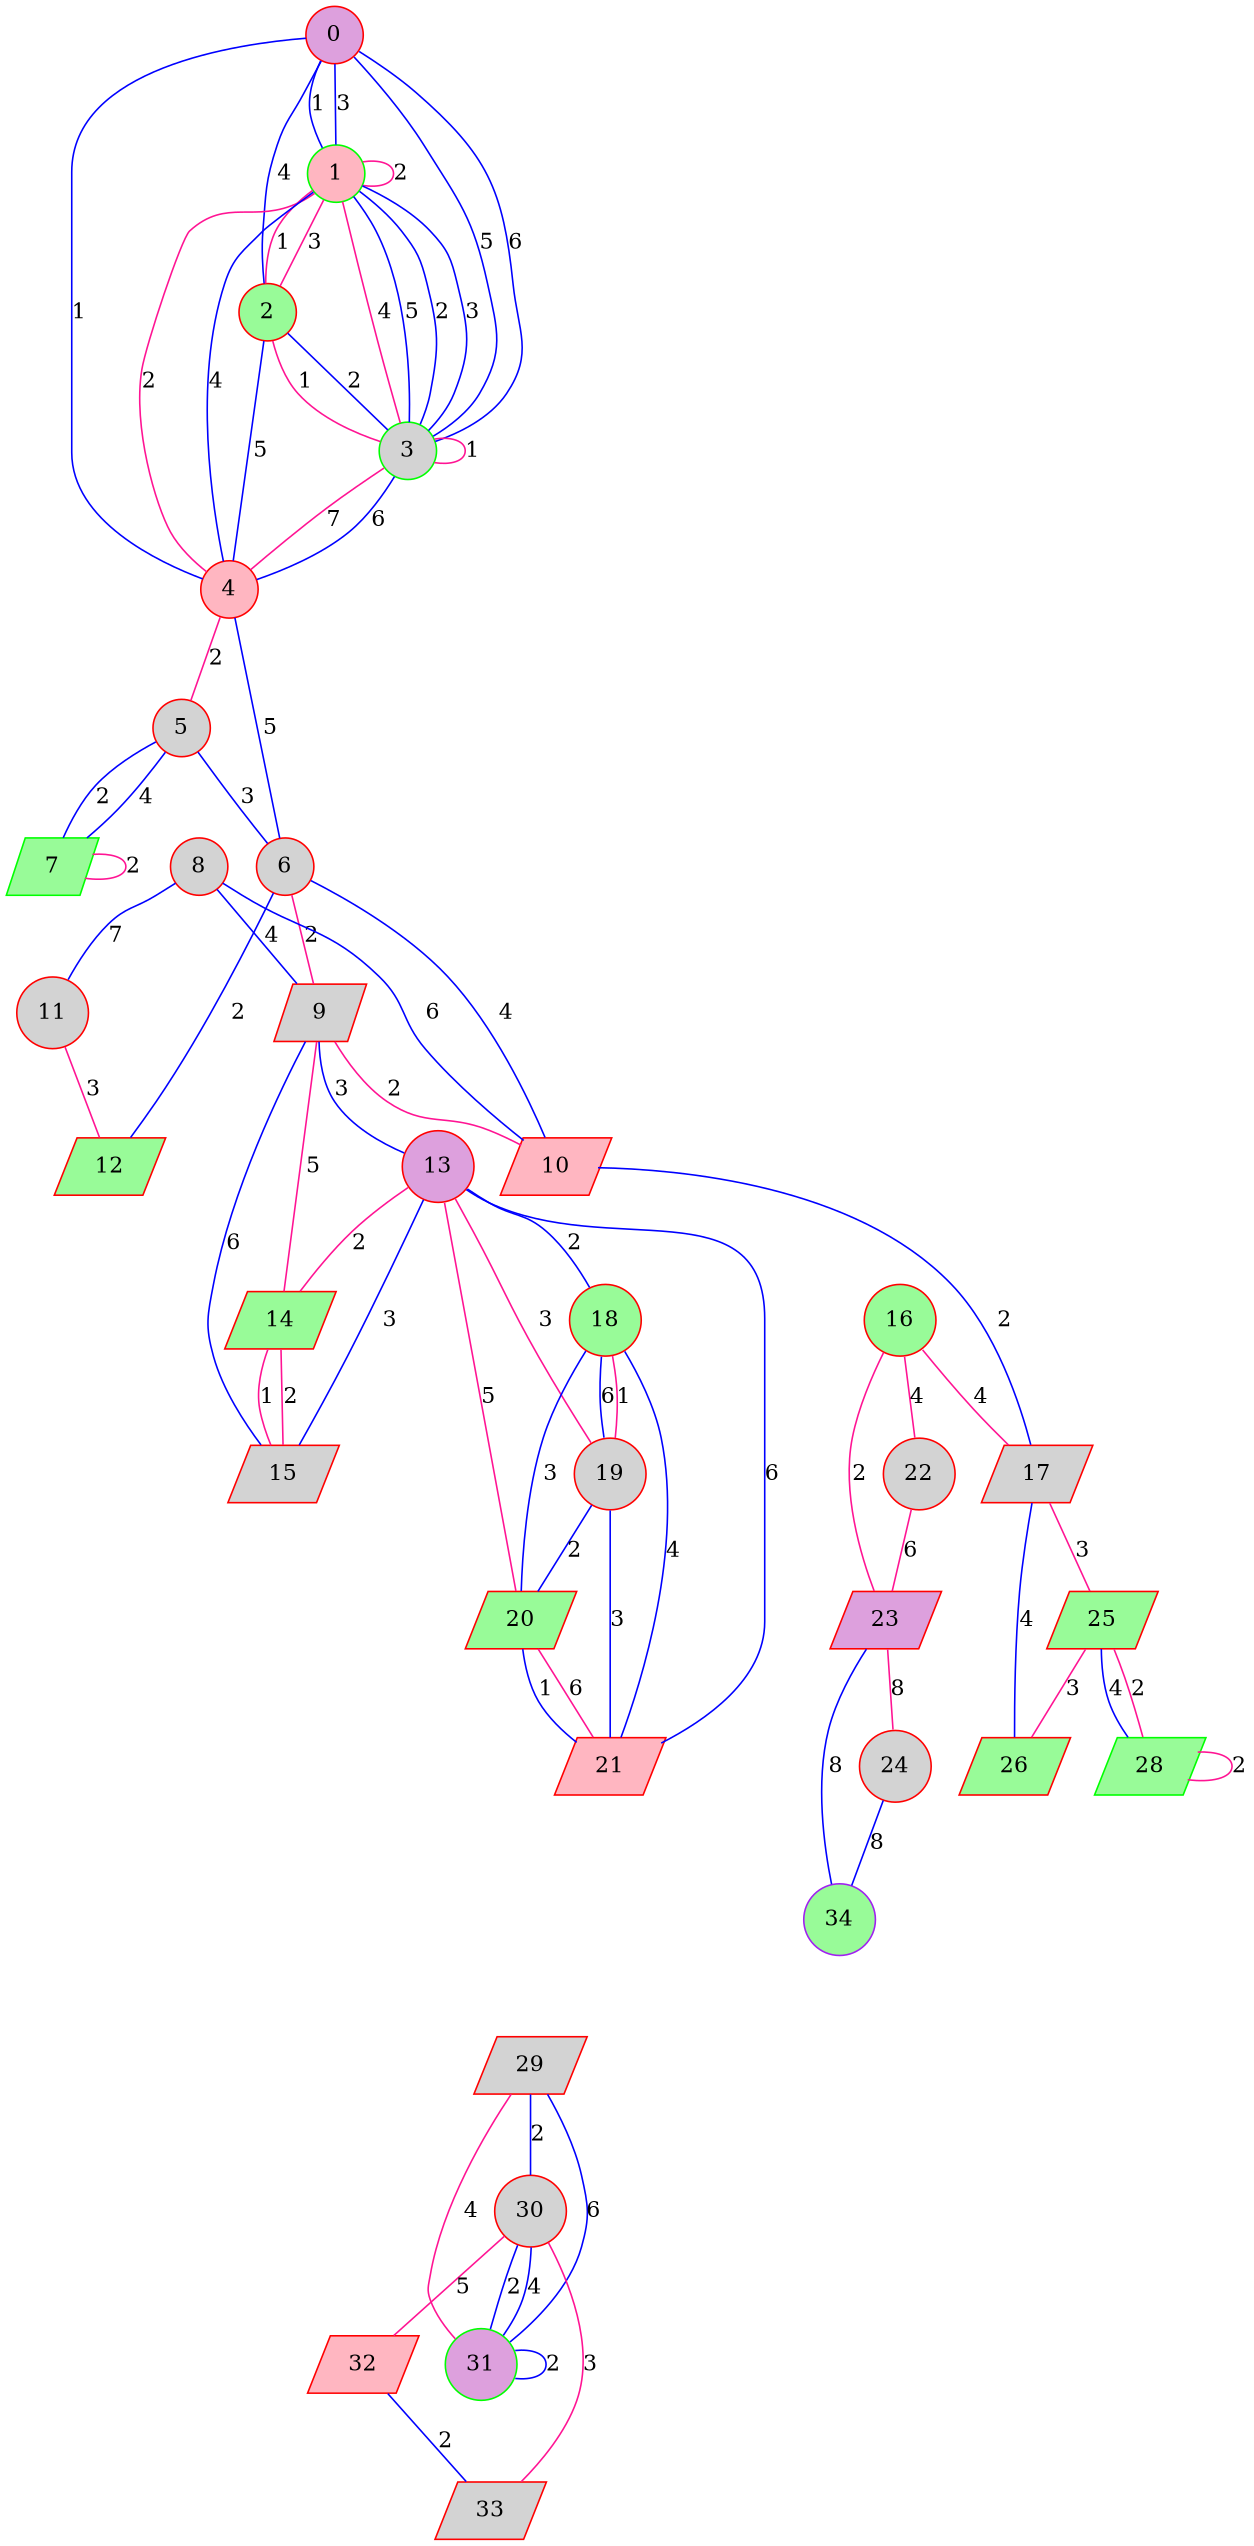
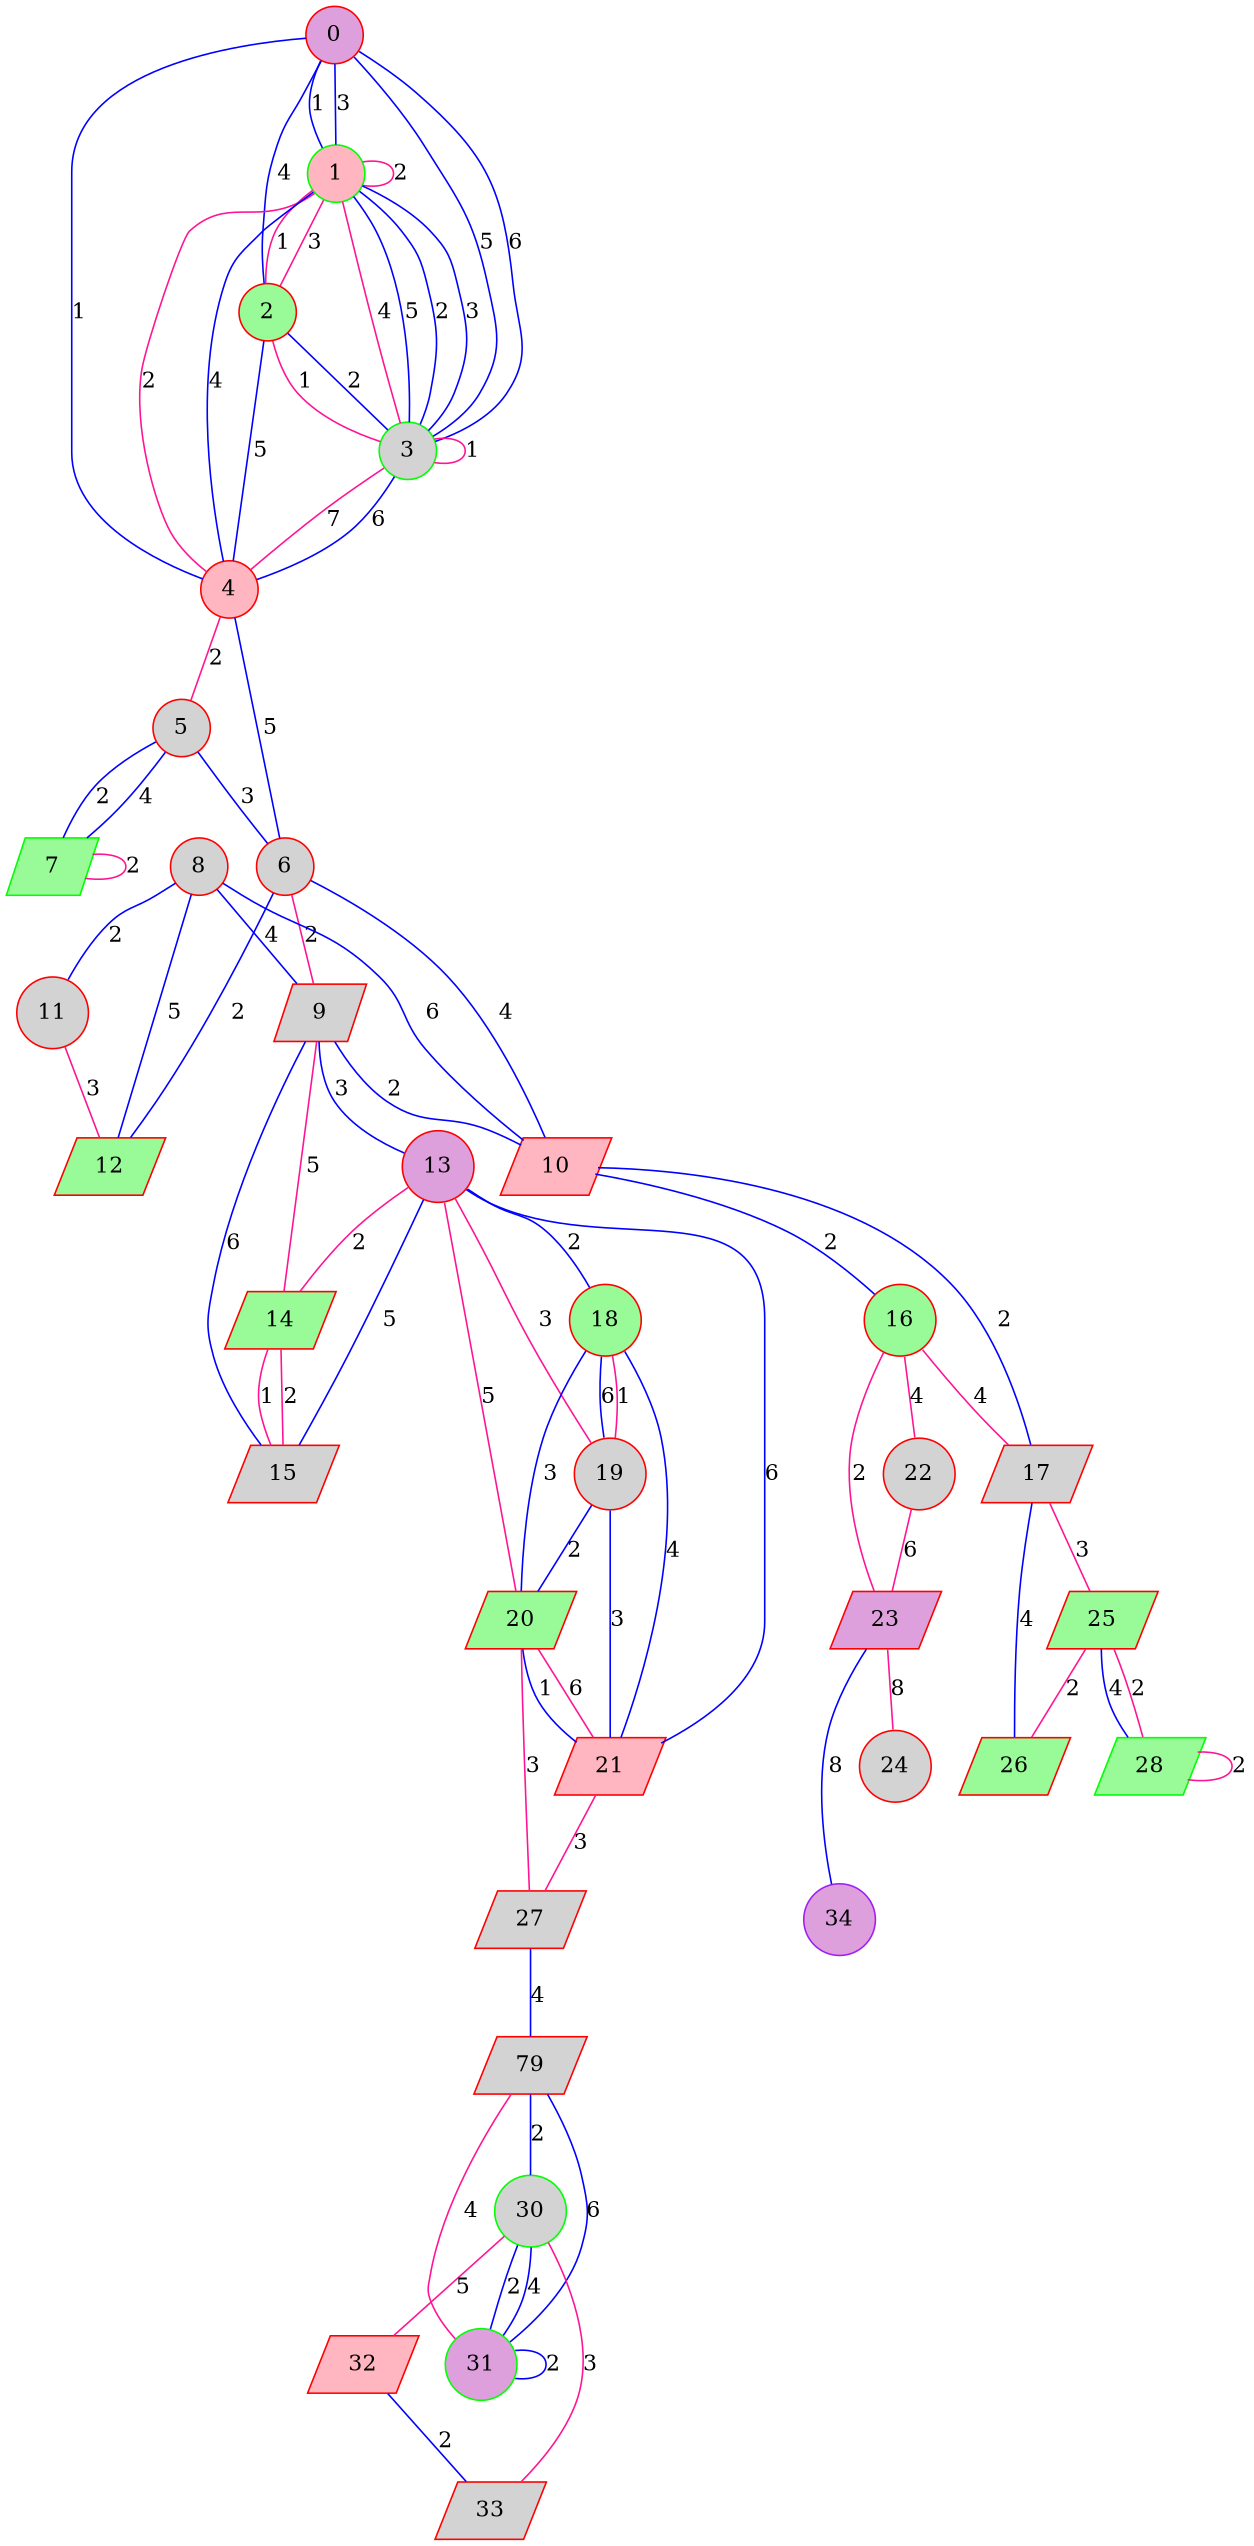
(116, 936) -> (116, 936)
none -> (155, 1016)
(415, 1115) -> (415, 1115)
none -> (744, 1213)
(390, 1320) -> (390, 1320)
(1074, 1689) -> (1074, 1689)
(867, 1843) -> none
none -> (531, 1920)
(840, 1920) -> (840, 1920)
(531, 2065) -> (531, 2065)
(531, 2211) -> (531, 2211)
